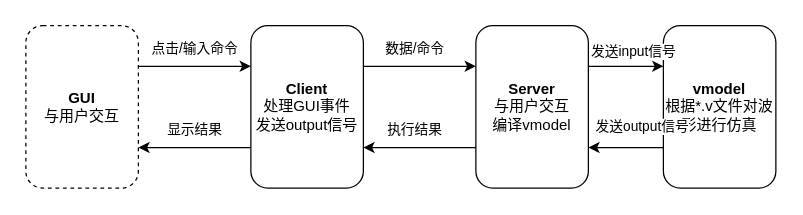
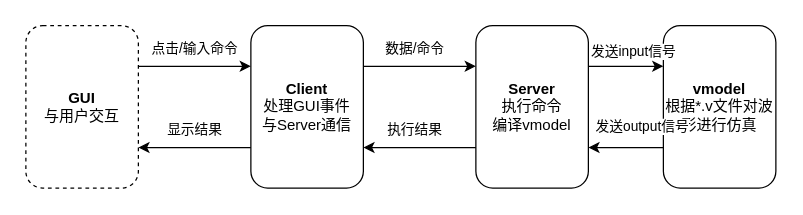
(307, 107) -> (307, 107)
(532, 107) -> (532, 107)
